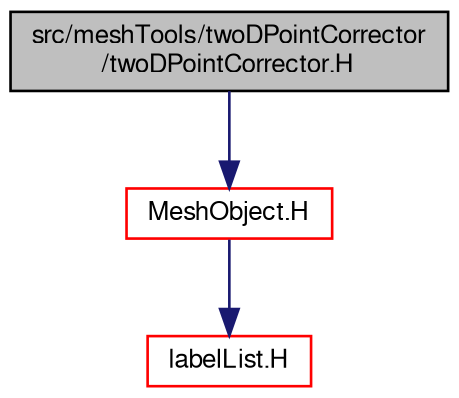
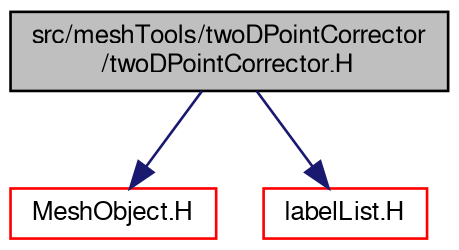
(229, 274) -> (285, 129)
